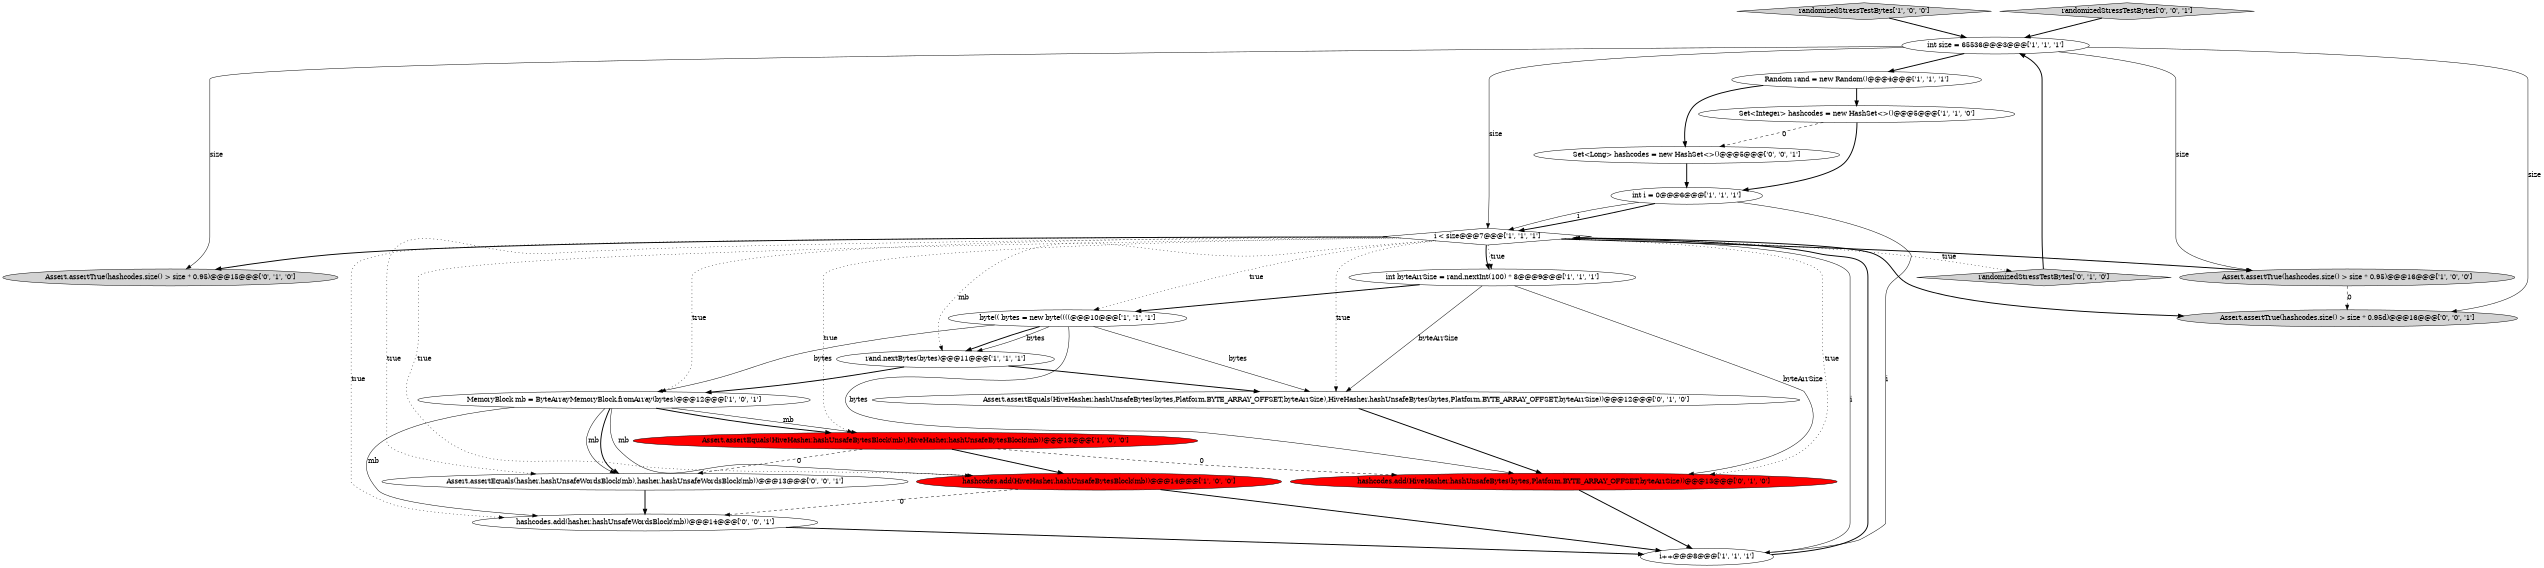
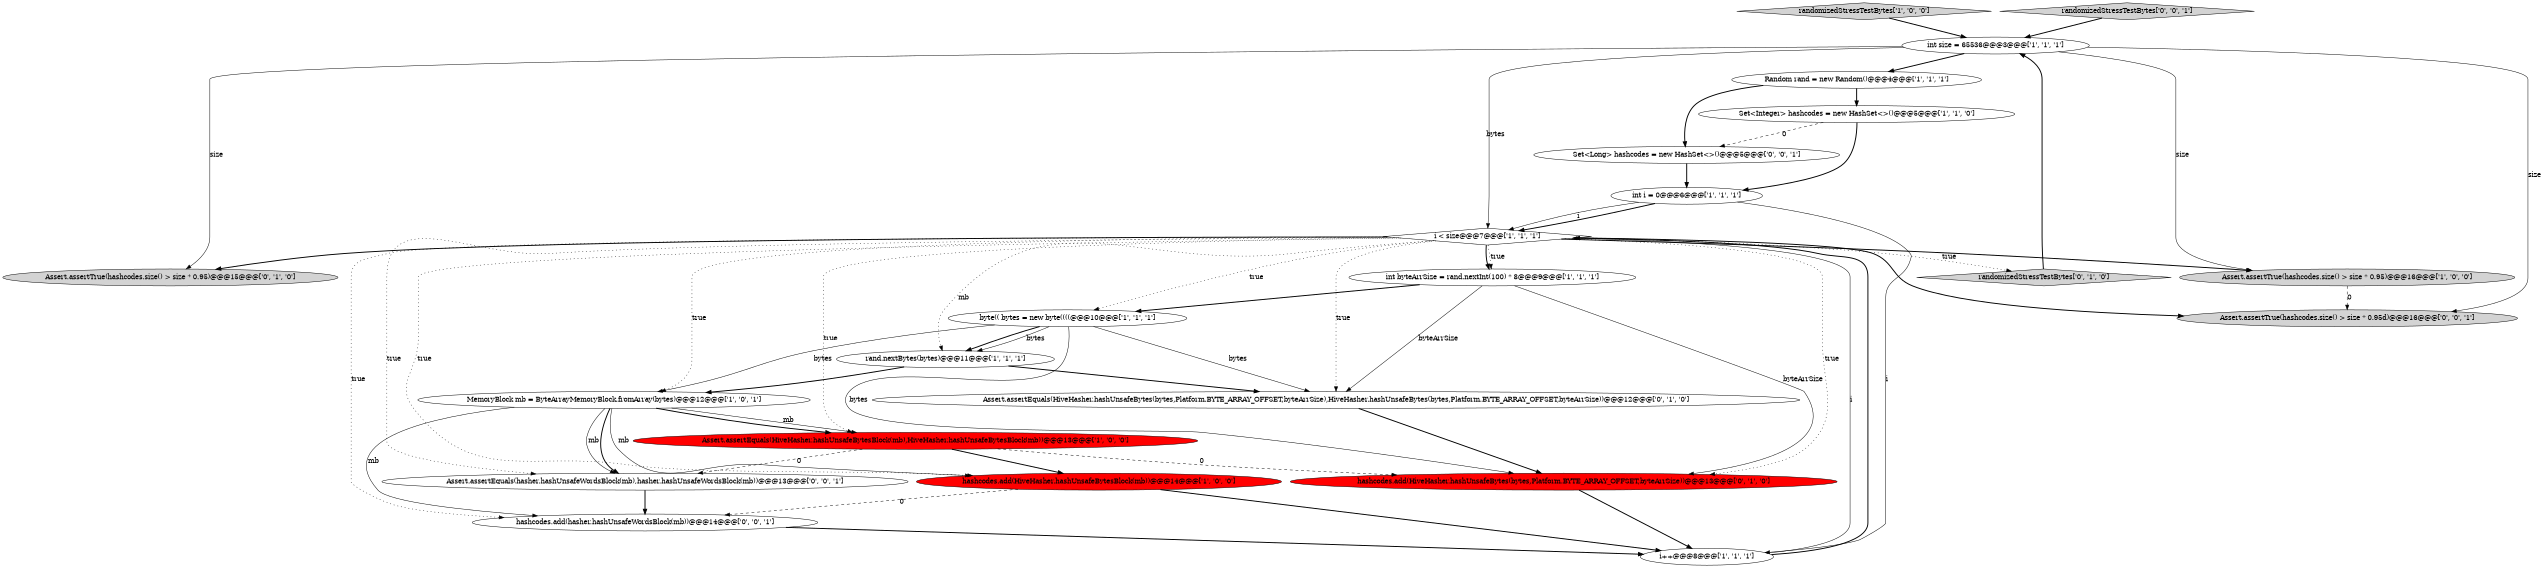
(1496, 134) -> (1496, 134)
